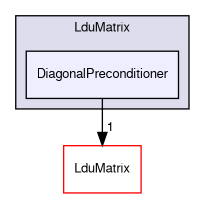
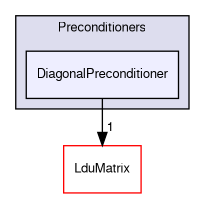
(102, 28) -> (102, 28)
